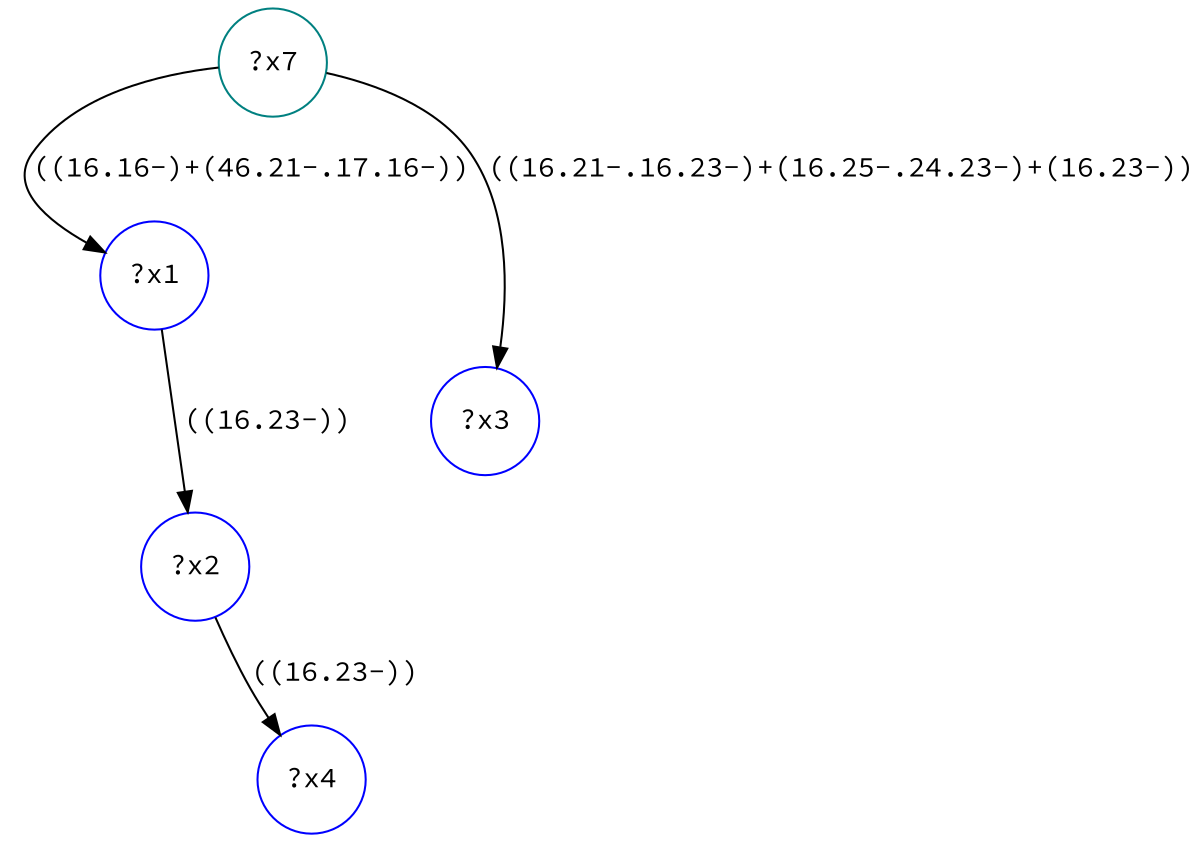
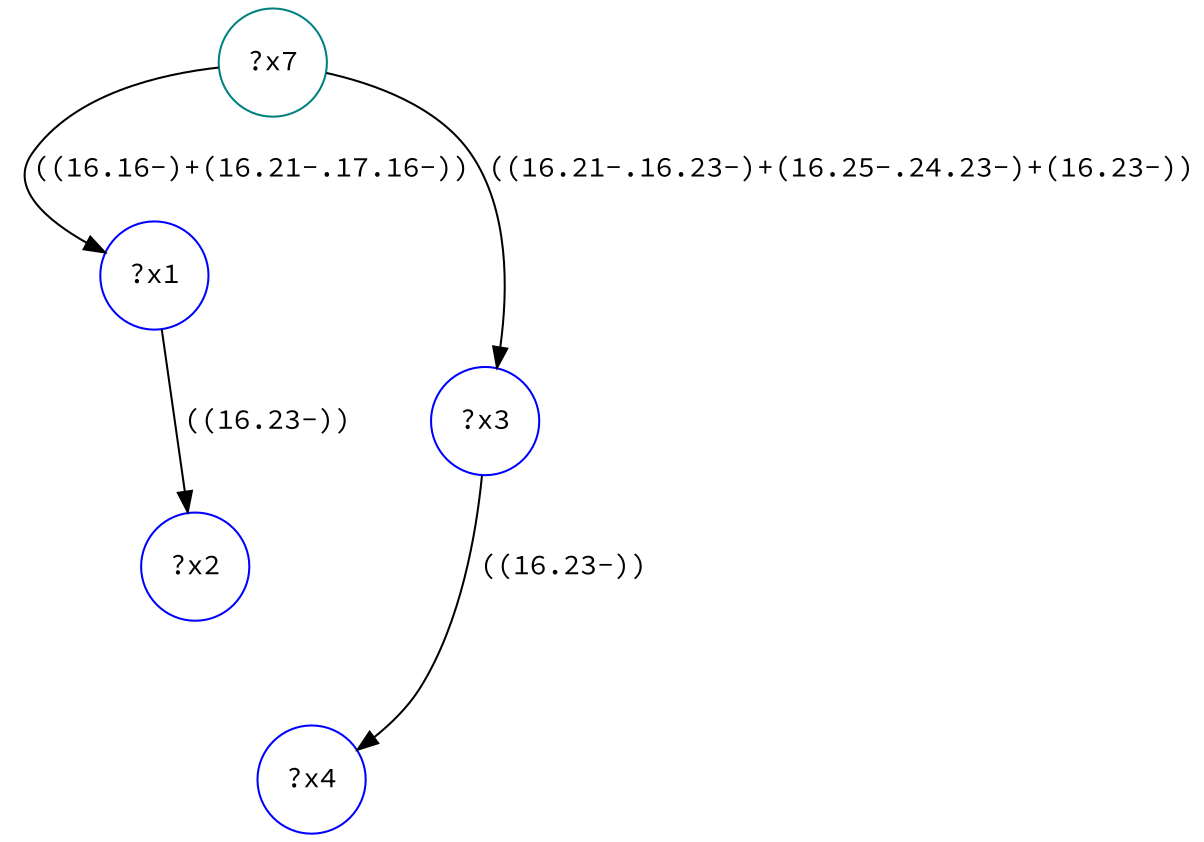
(251, 169) -> (251, 169)
(240, 669) -> (453, 618)
